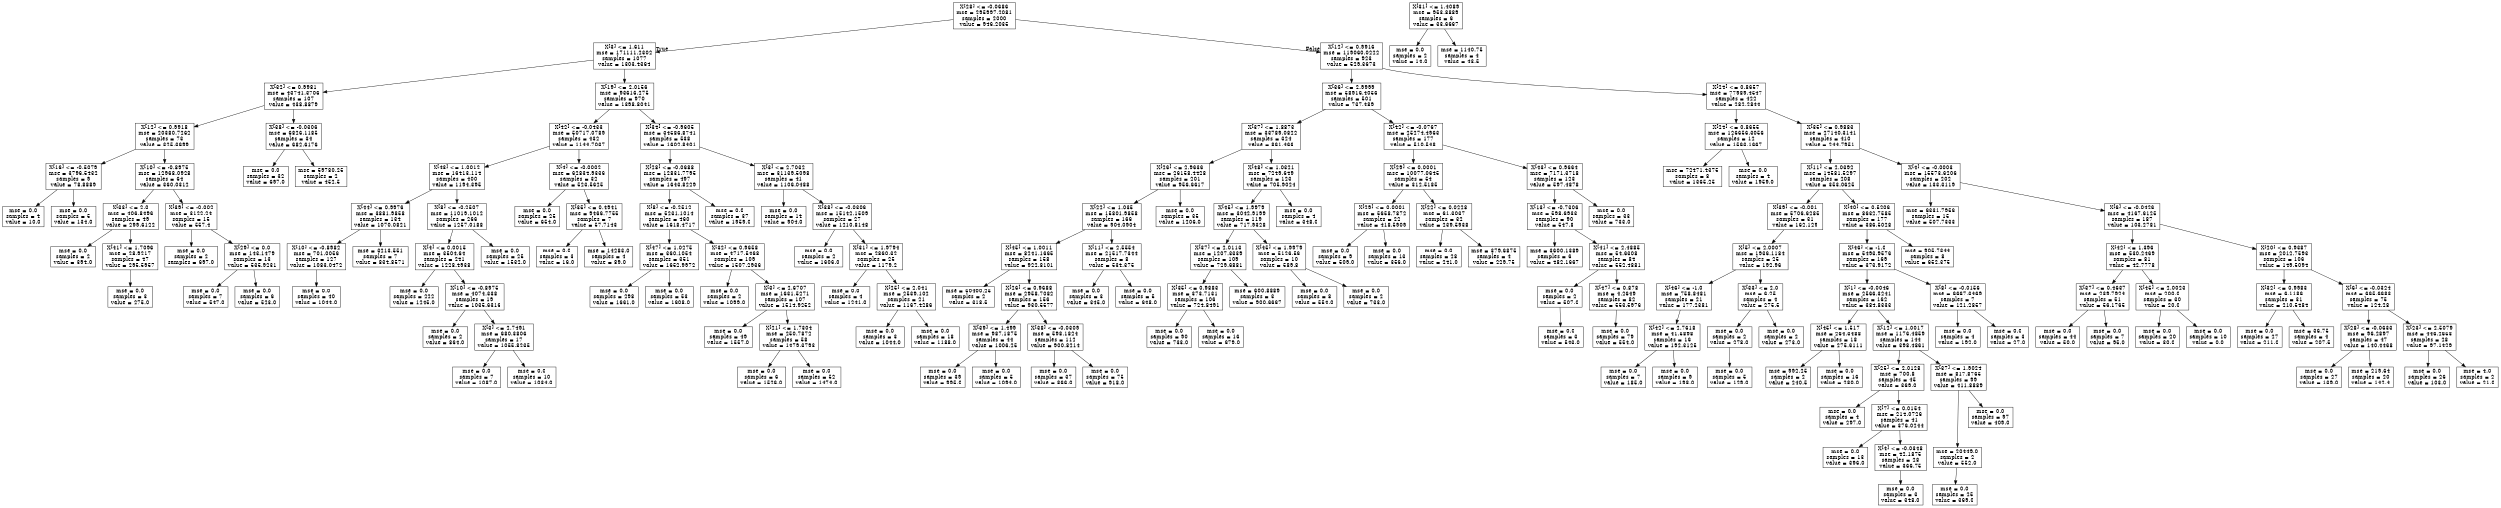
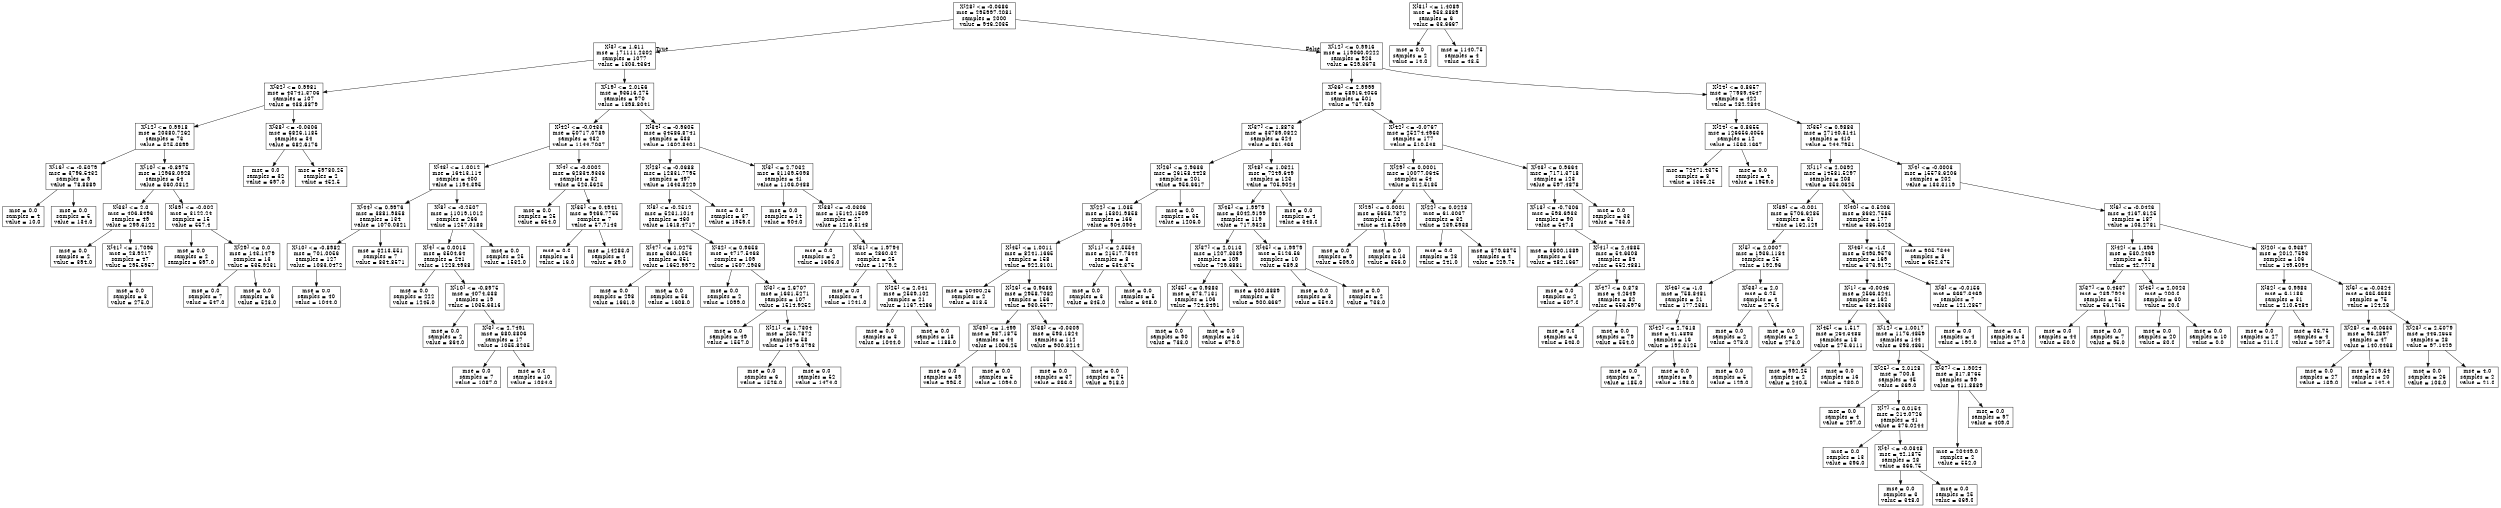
(1931, 217) -> none
(1560, 315) -> (1588, 317)
(1956, 474) -> (1928, 476)
